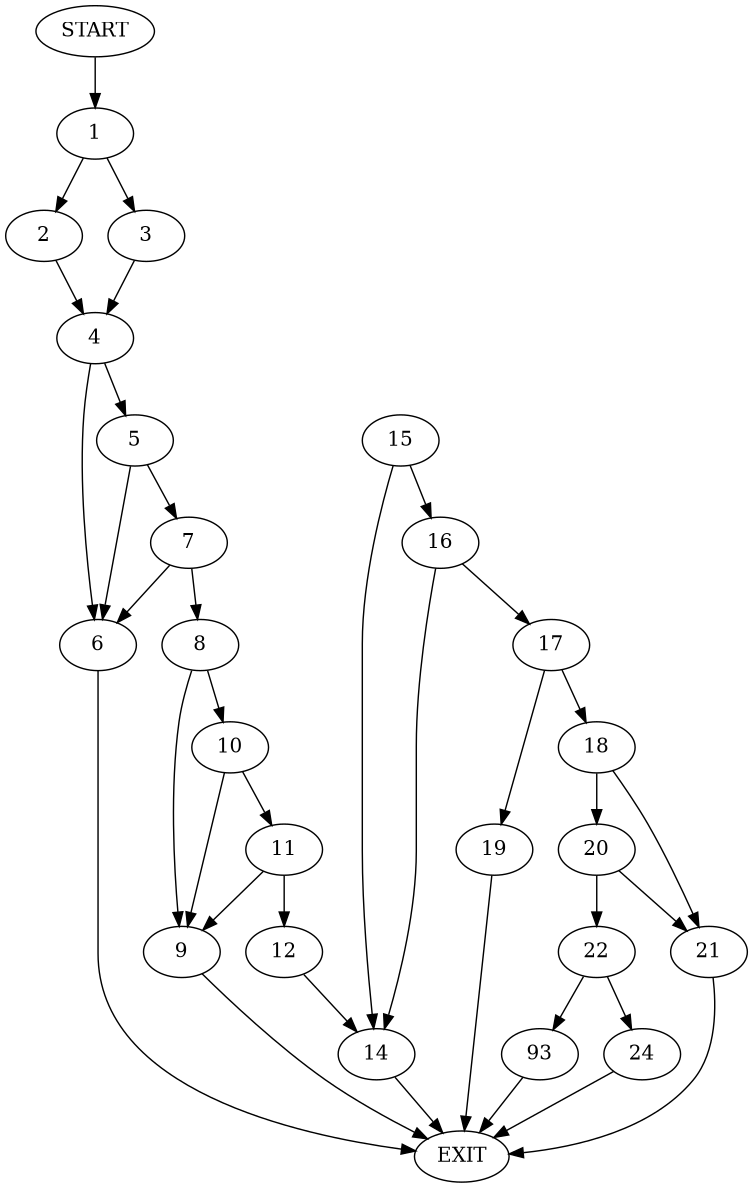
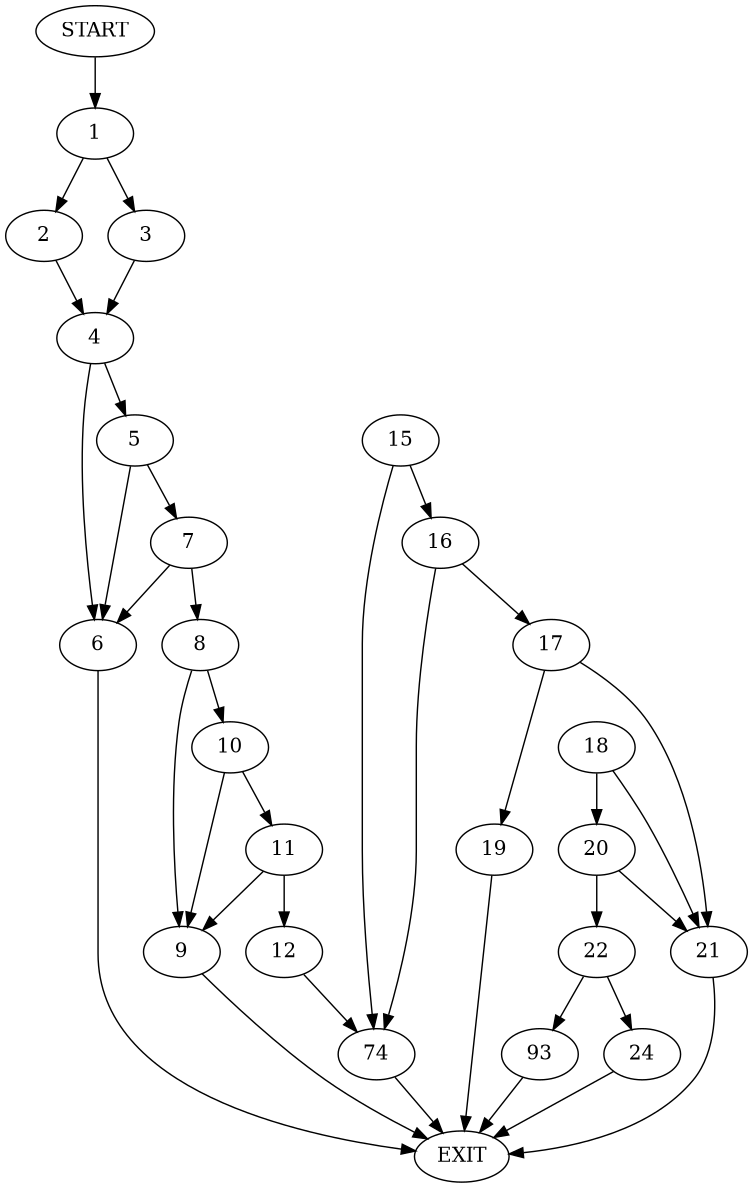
(571, 690) -> (674, 770)
(377, 1054) -> (377, 1054)
